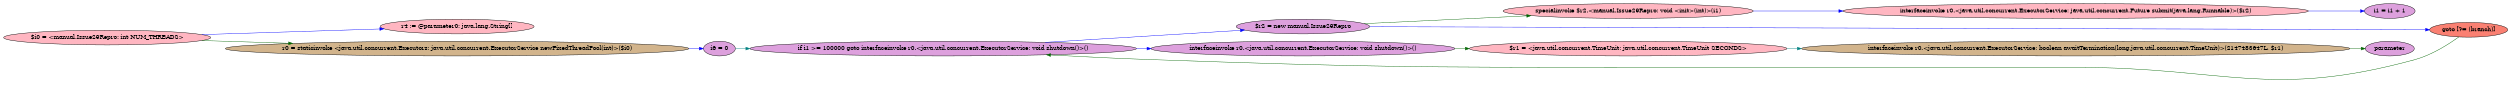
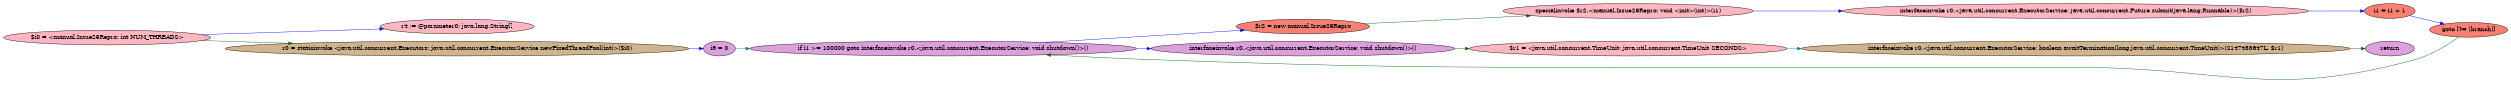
(2390, 11) -> (2390, 11)
(1303, 27) -> (1303, 27)
(1898, 28) -> (2425, 19)
(2390, 49) -> (2390, 49)
